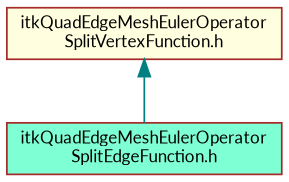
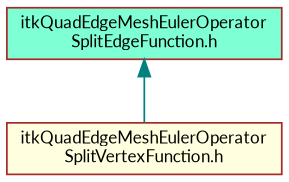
(144, 100) -> (144, 100)
